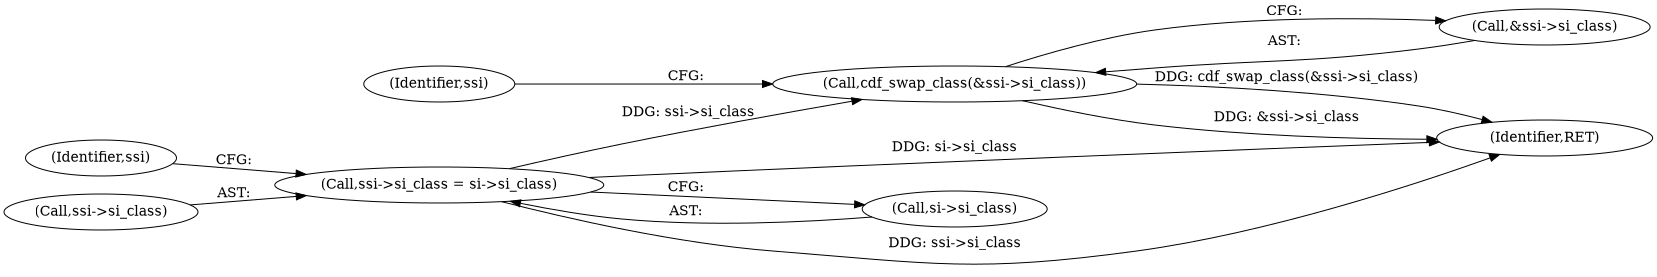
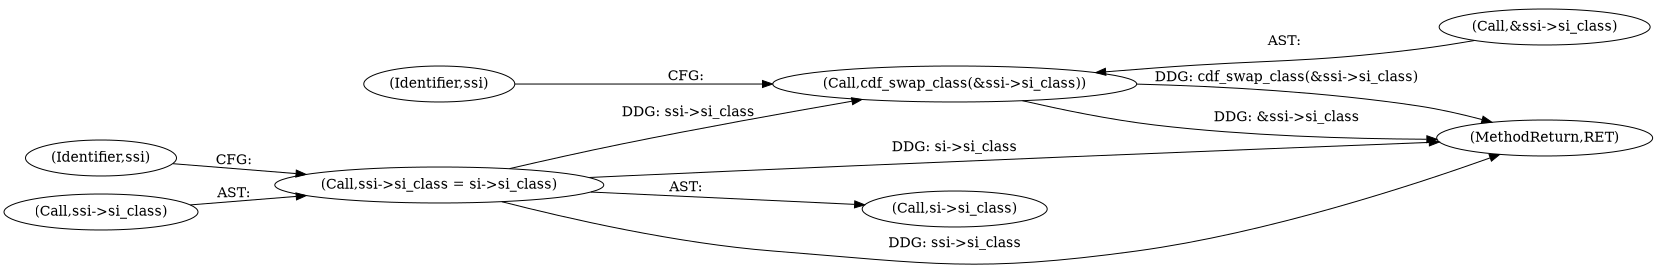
(1218, 23) -> none
(1545, 138) -> (1545, 138)
(688, 187) -> (688, 187)
(696, 223) -> none
